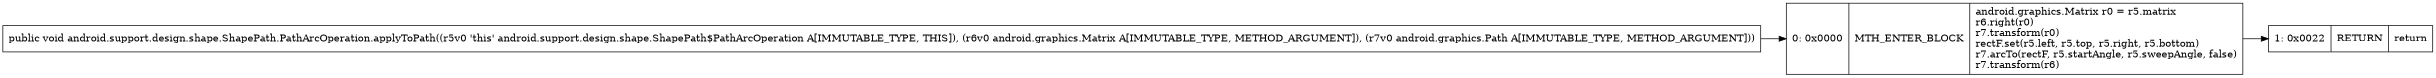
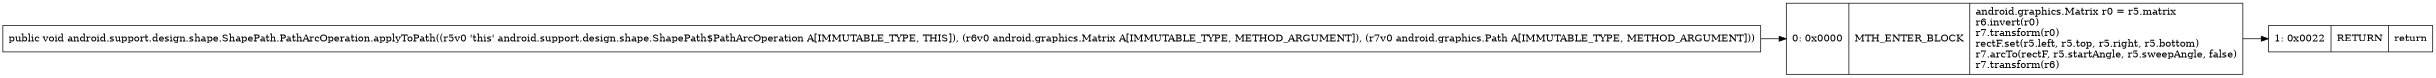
(2005, 22) -> (2007, 22)
